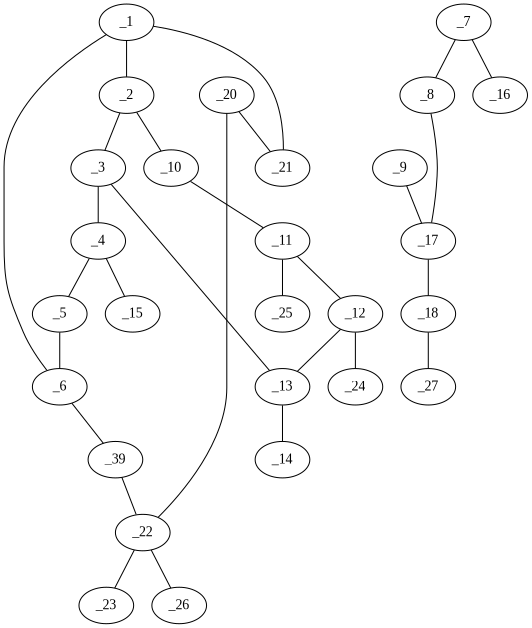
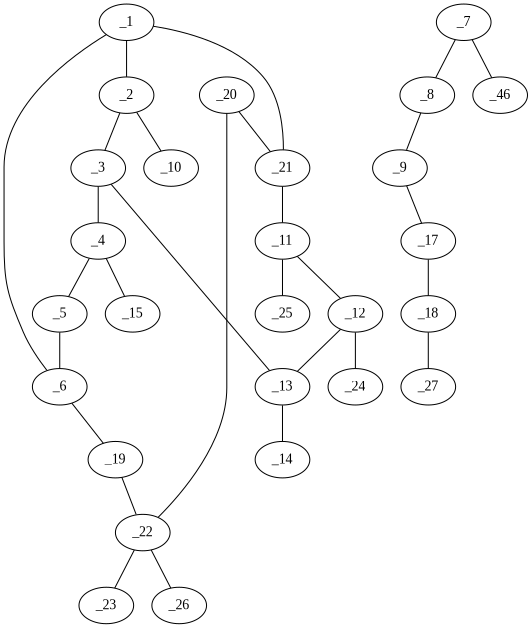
(500, 95) -> (500, 95)
(437, 168) -> (414, 131)
(220, 200) -> (282, 205)
(115, 460) -> (115, 460)
